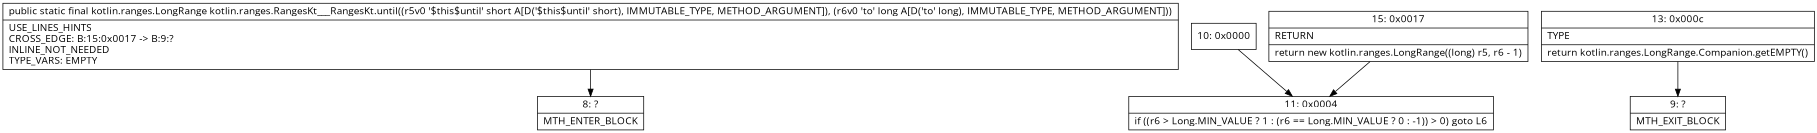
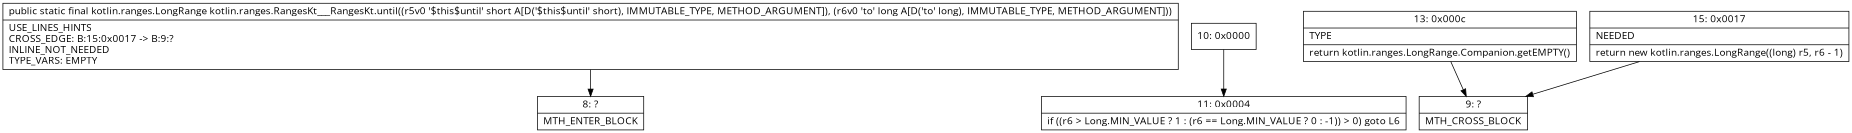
(1295, 36) -> (1616, 36)
(1353, 77) -> (1586, 78)
(1678, 121) -> (1473, 121)
